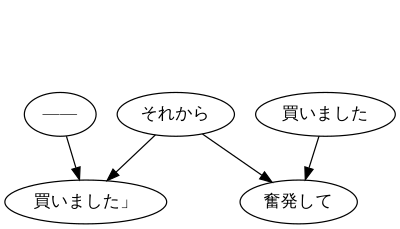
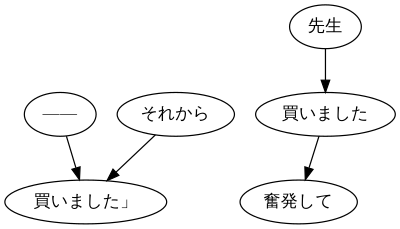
none -> (325, 27)
(232, 155) -> none
